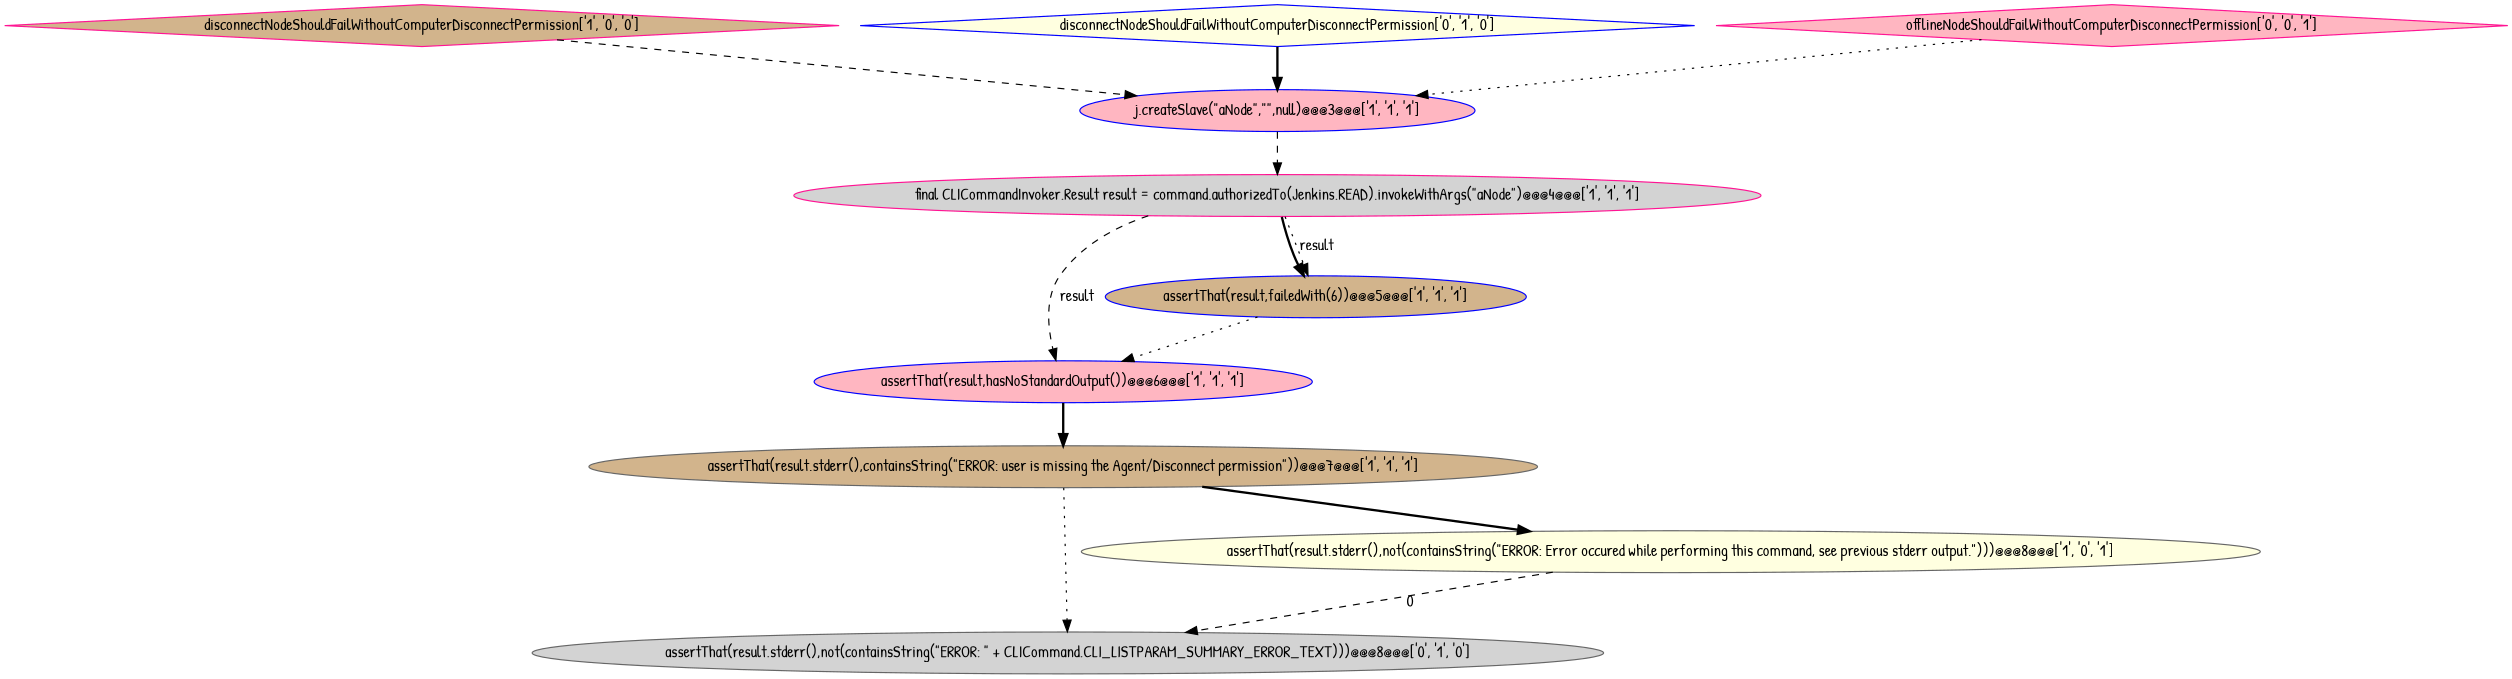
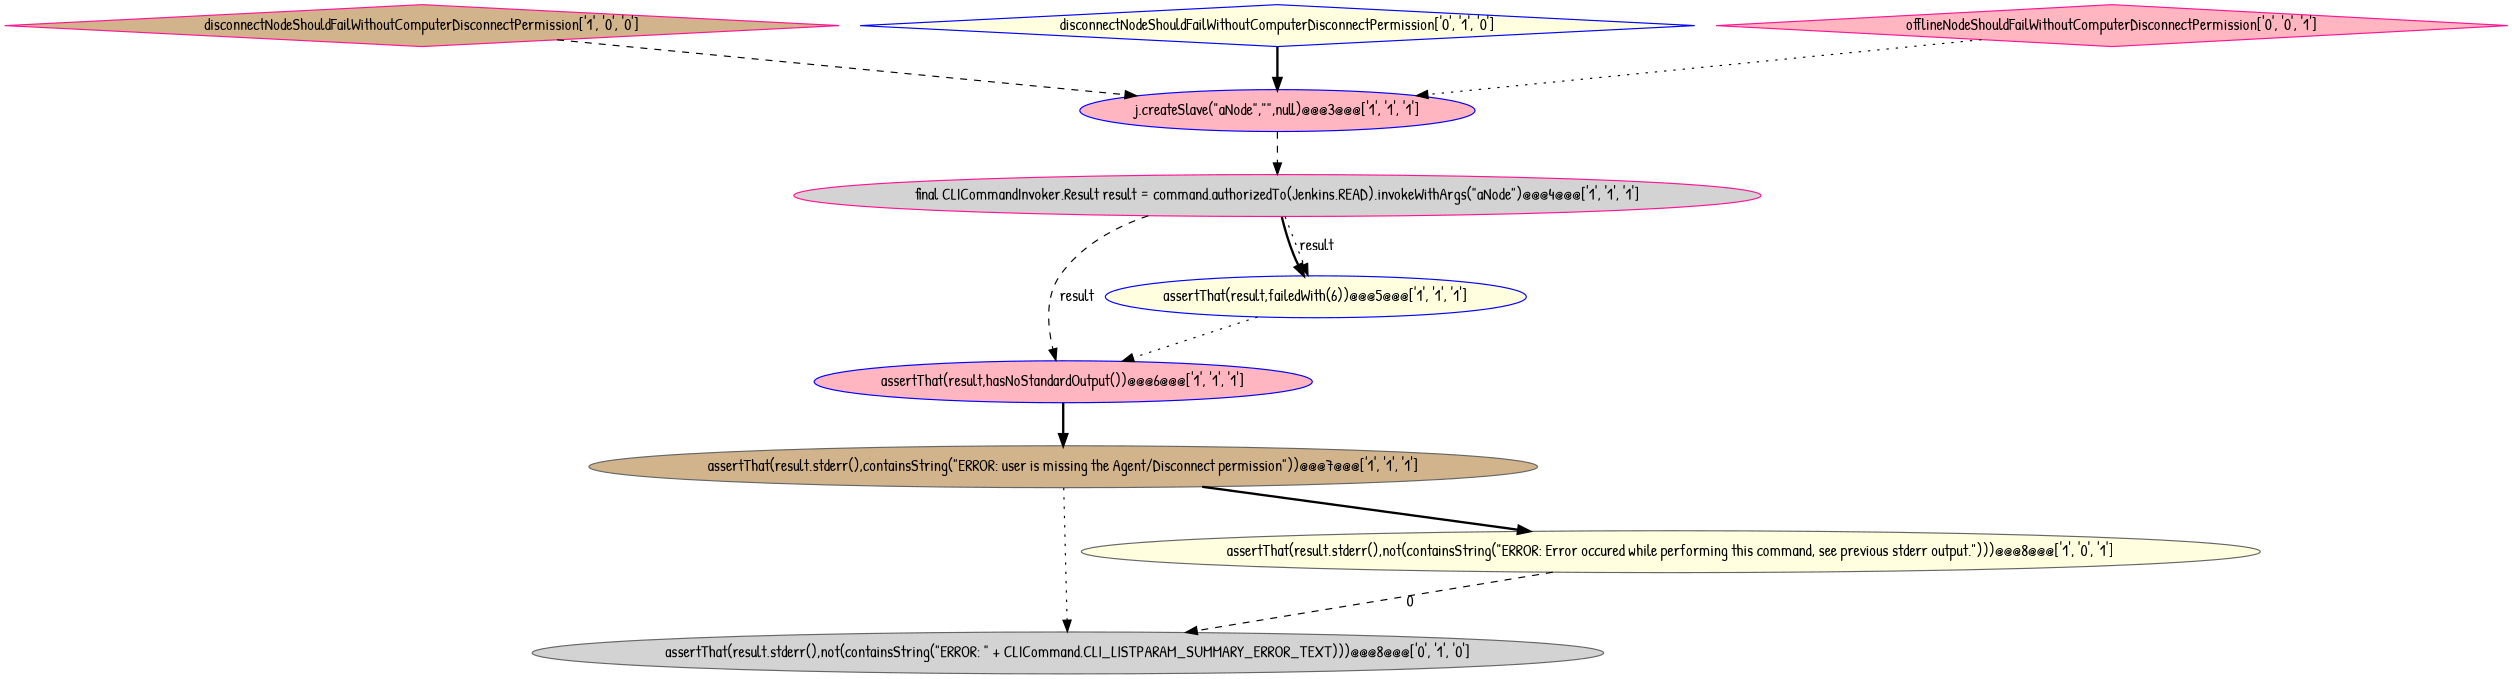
(1316, 297) -> (1316, 297)
